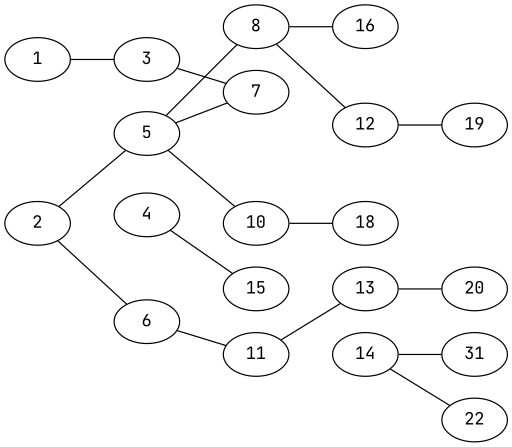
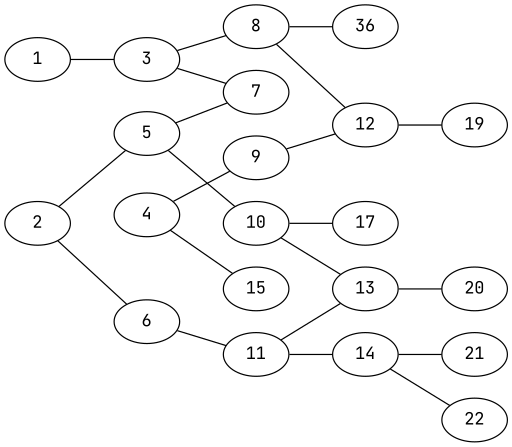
(365, 27) -> (365, 27)
(198, 84) -> (202, 43)
none -> (256, 158)
(365, 223) -> (365, 223)
none -> (311, 256)
none -> (311, 354)
(475, 354) -> (475, 354)
